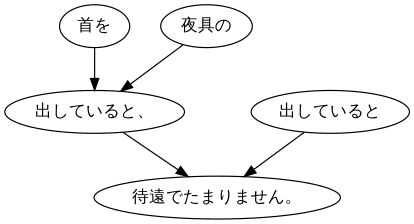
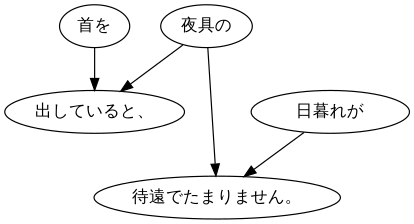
(330, 112) -> (330, 112)
(151, 151) -> (211, 106)
